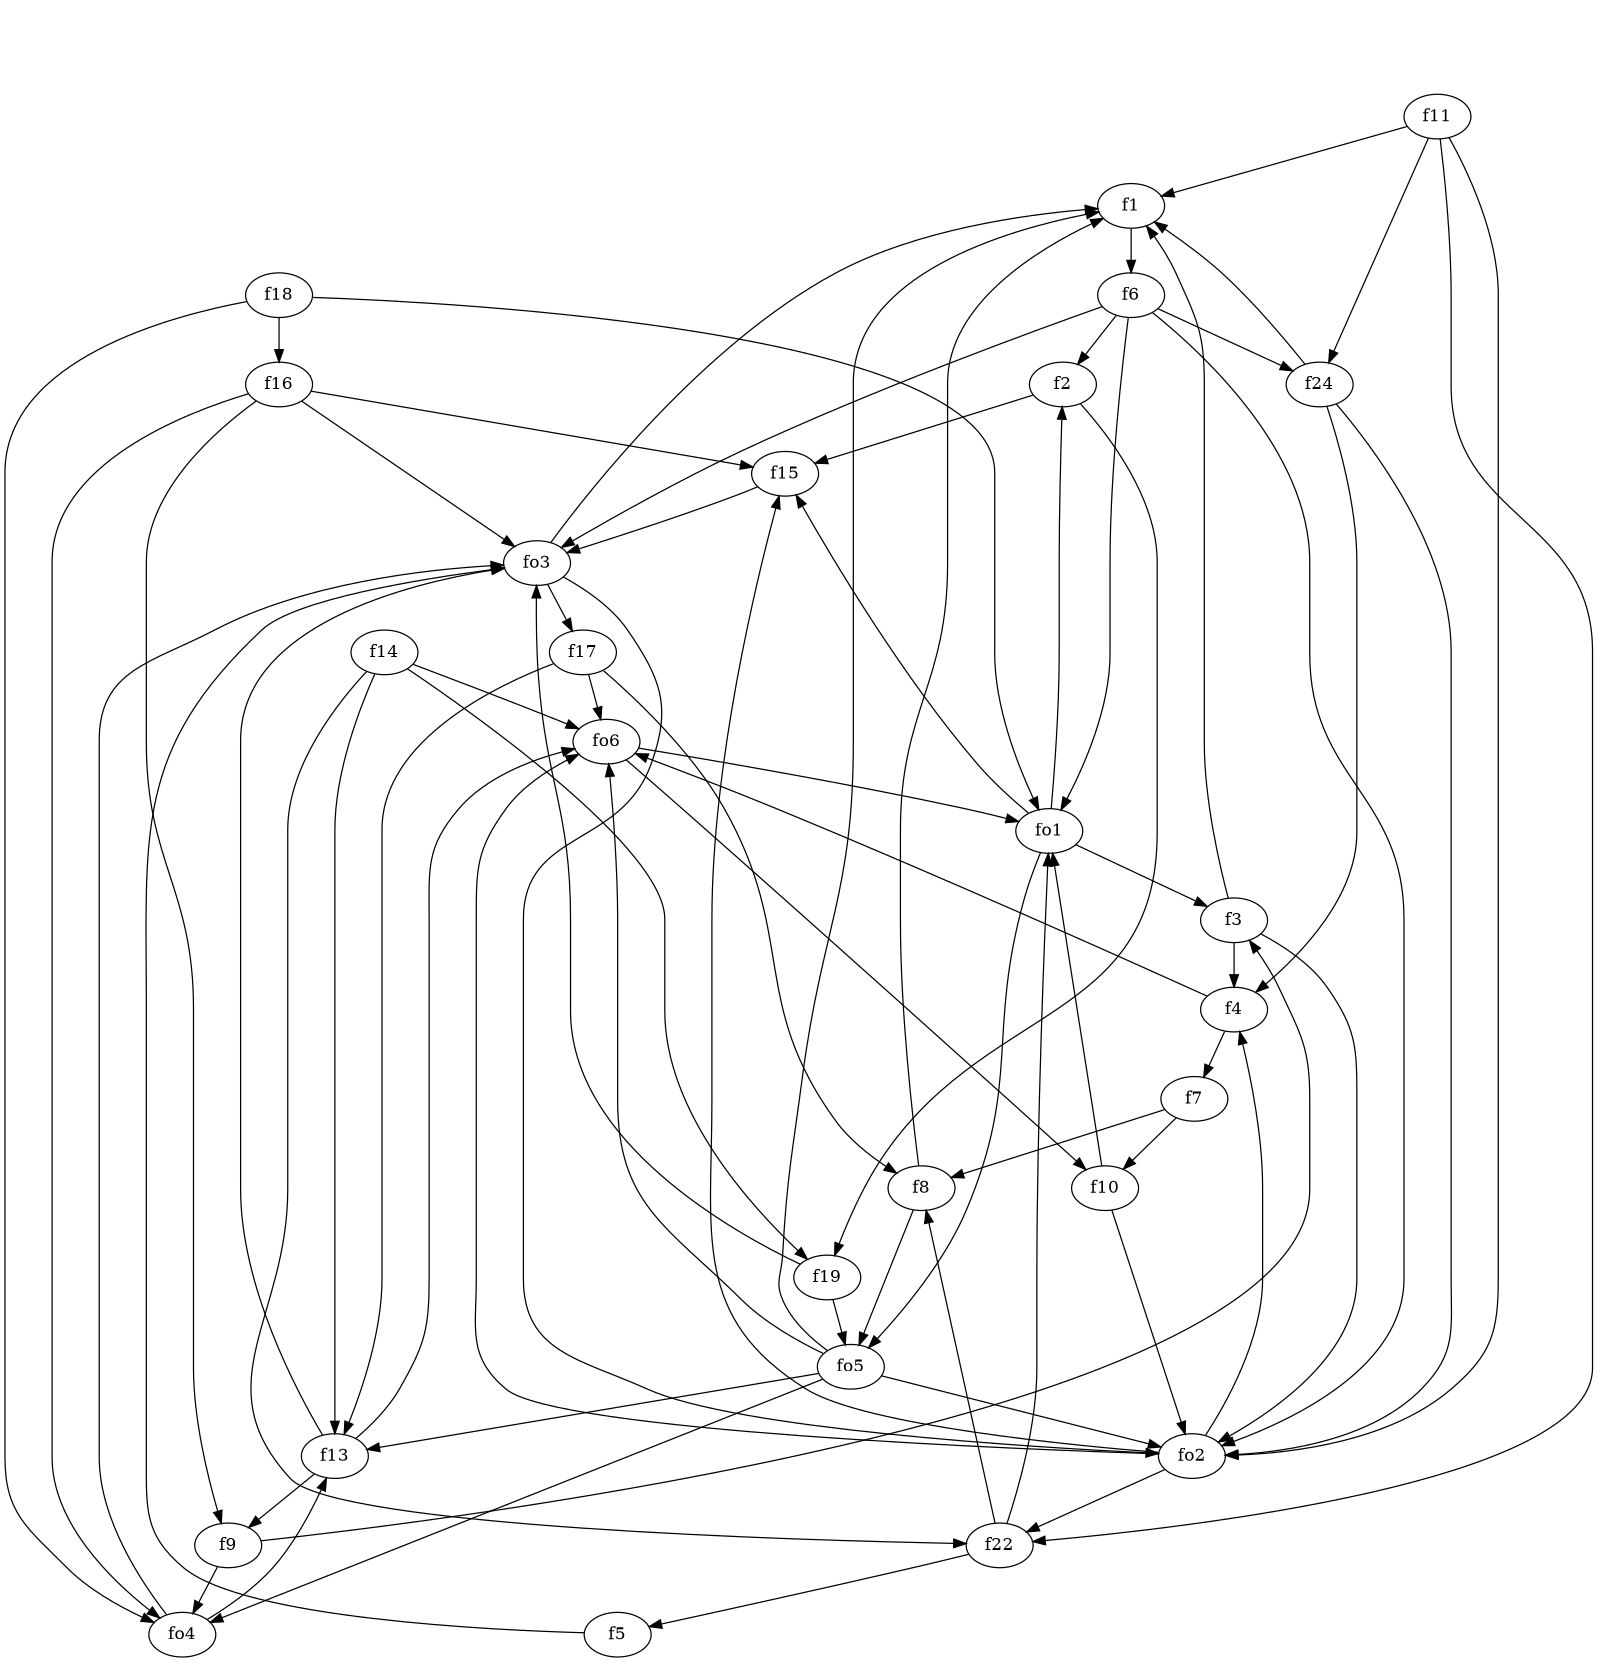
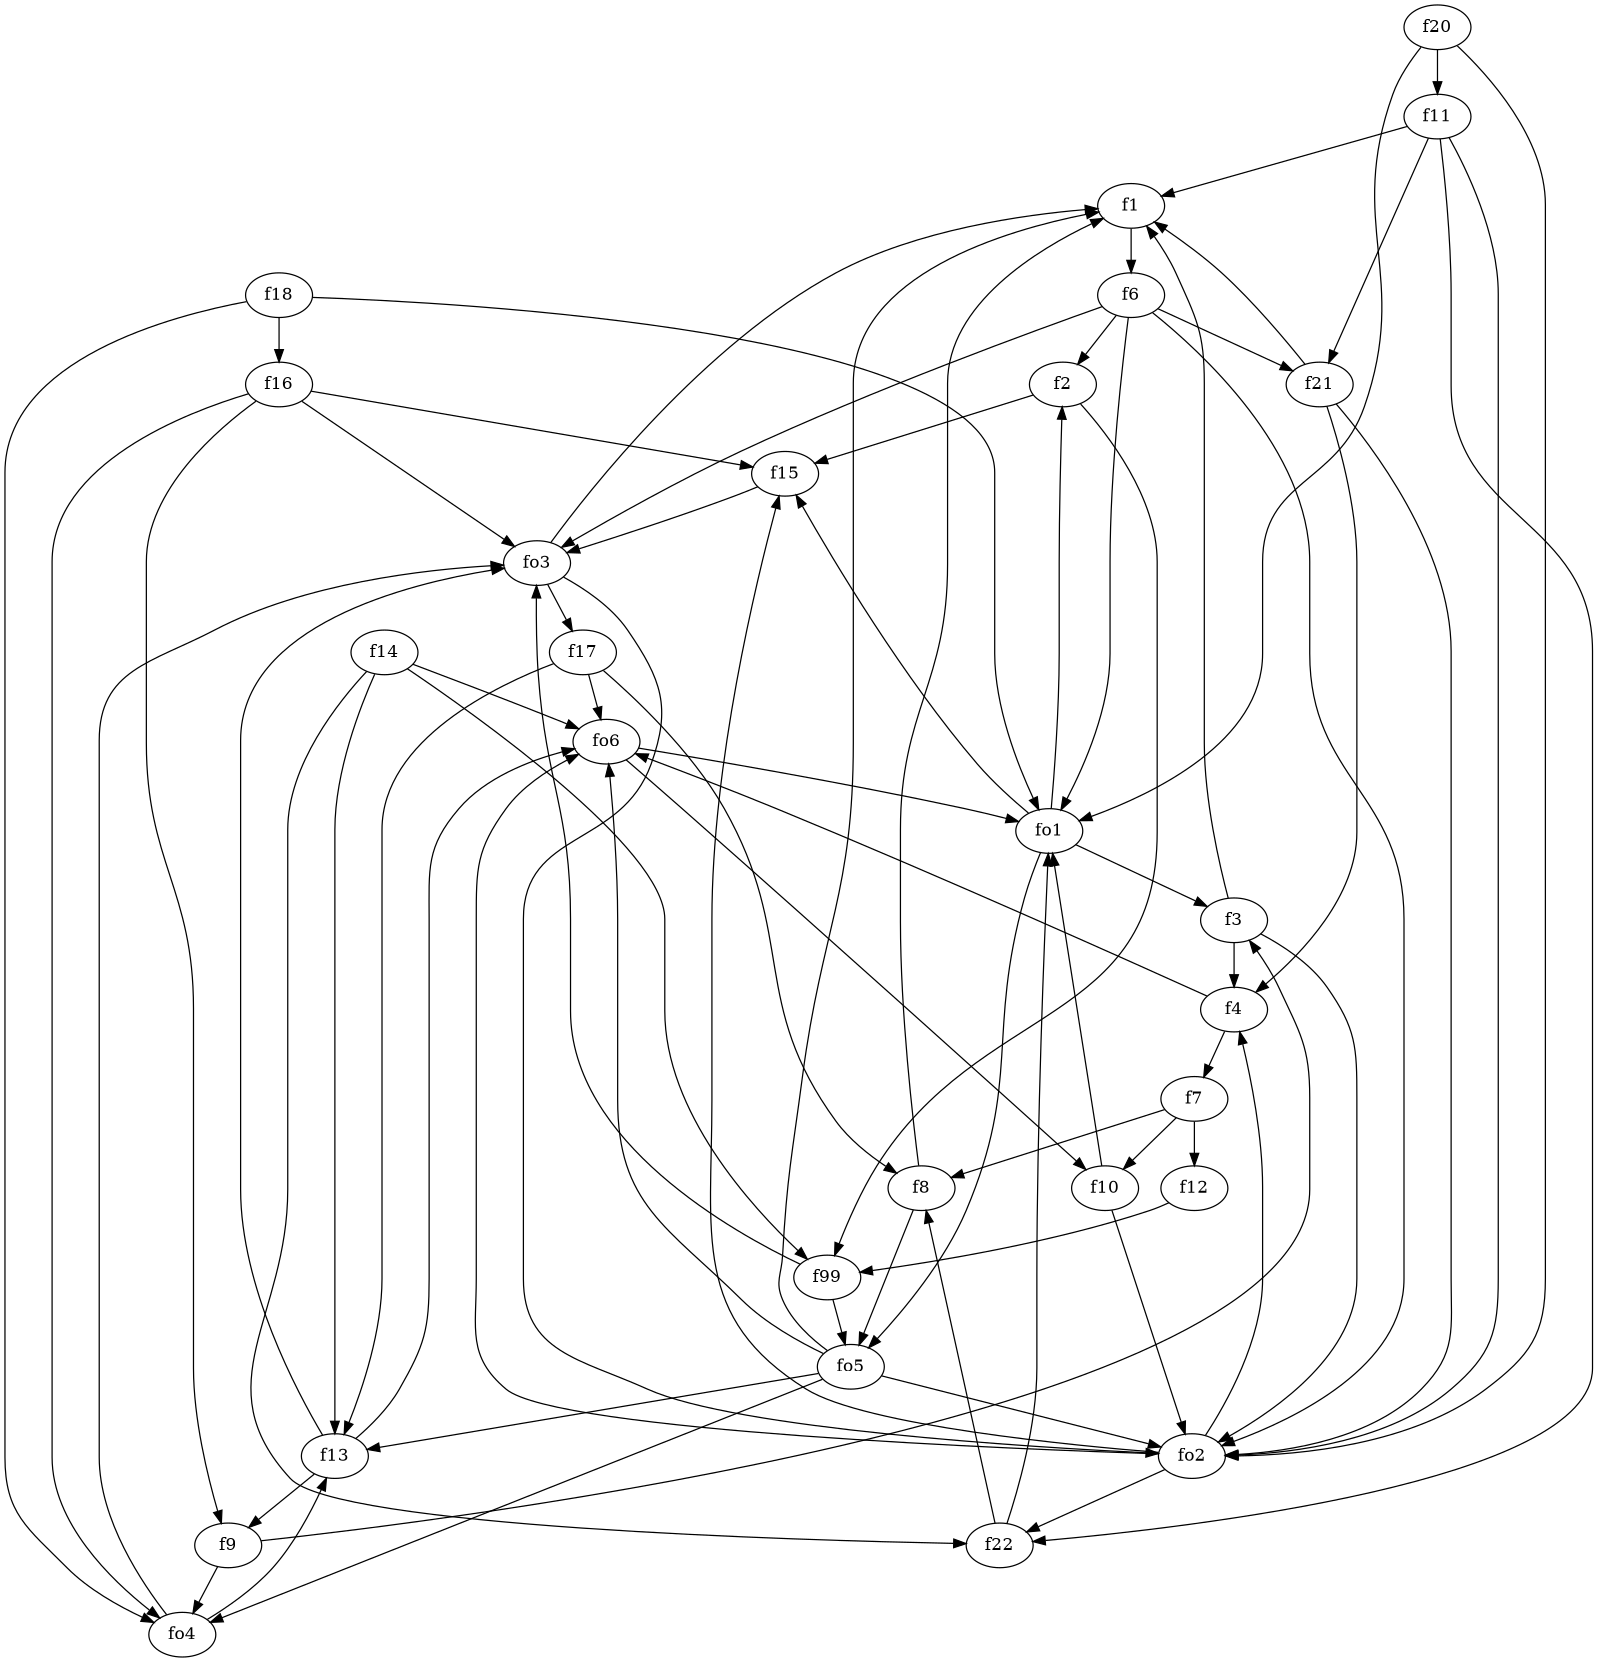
none -> (1437, 27)
(1320, 384) -> (1320, 384)
none -> (1194, 1188)
(827, 1277) -> (827, 1277)
(618, 1635) -> none
